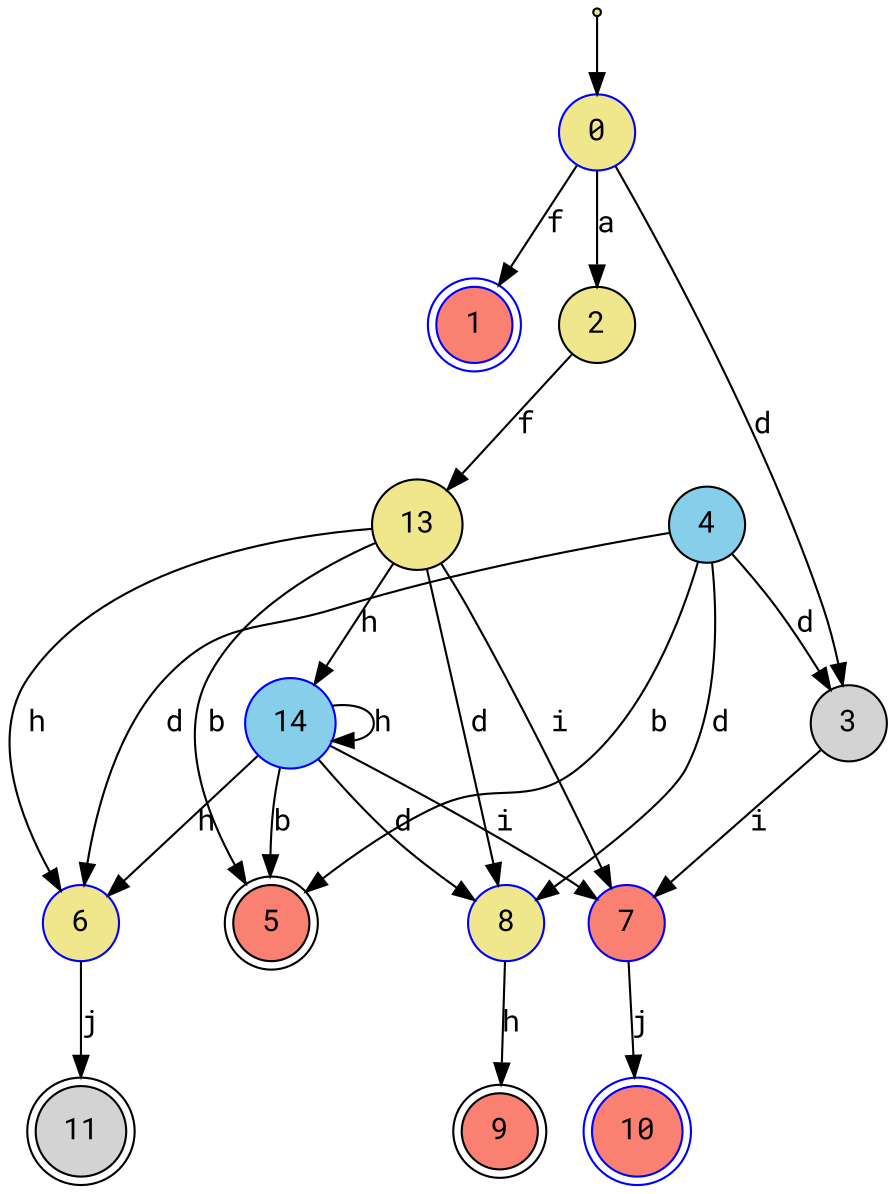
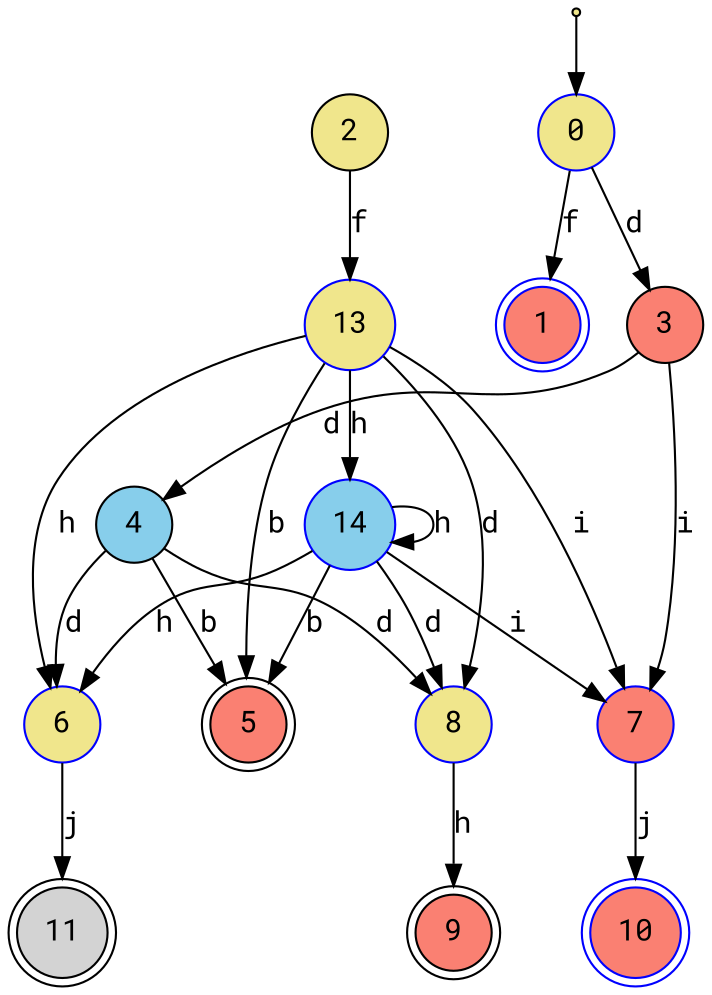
(597, 218) -> none
(417, 525) -> (350, 325)
(779, 611) -> (391, 395)
(849, 723) -> (665, 325)
